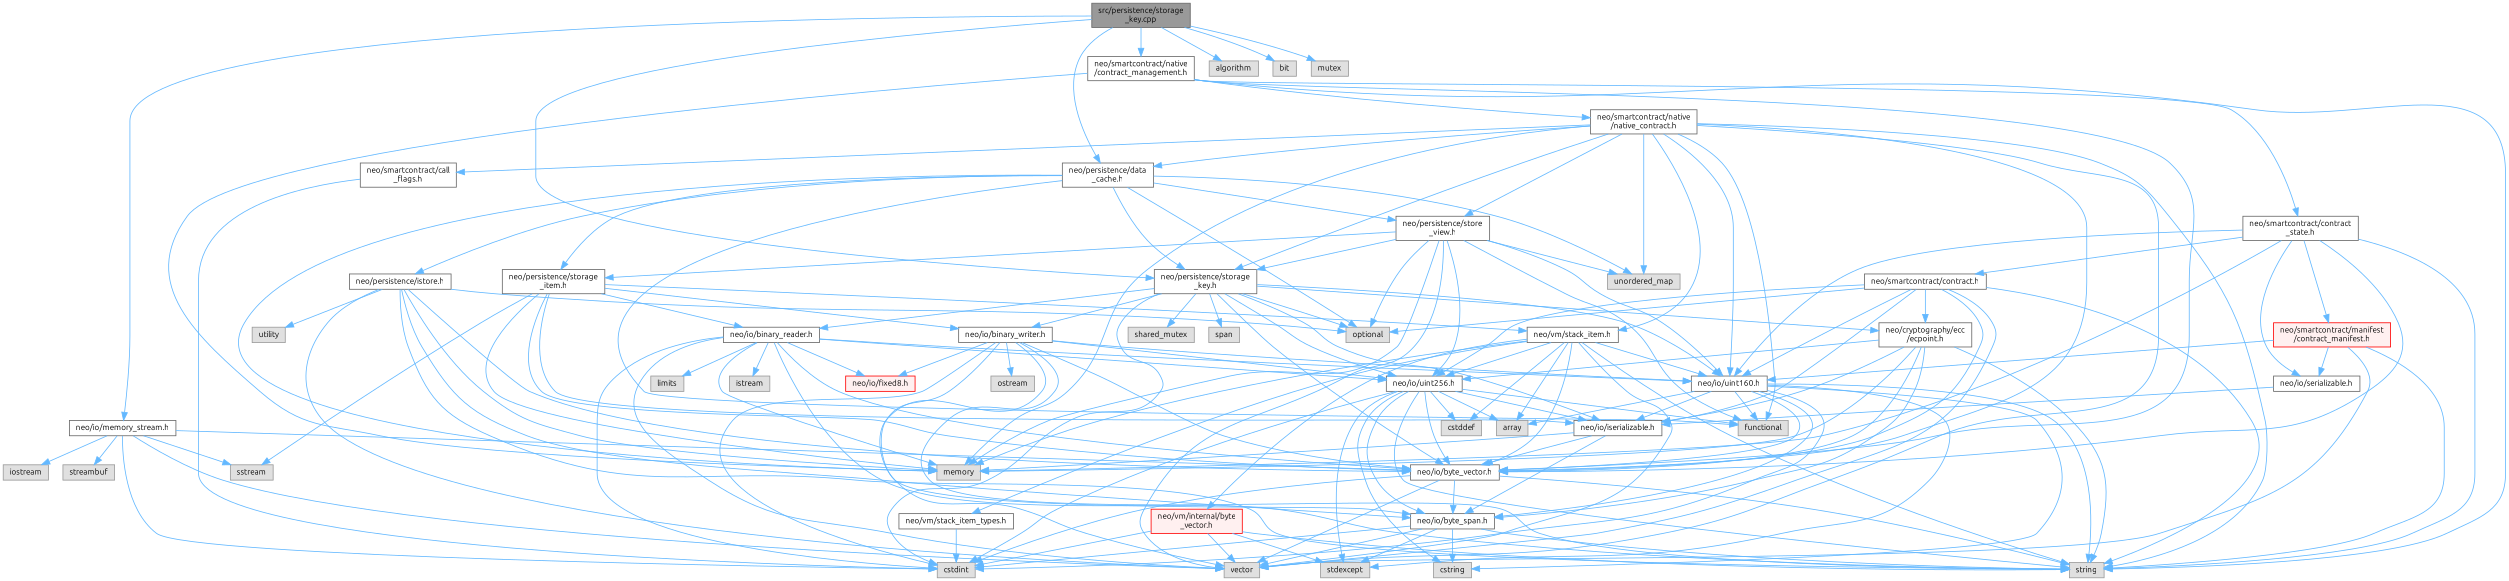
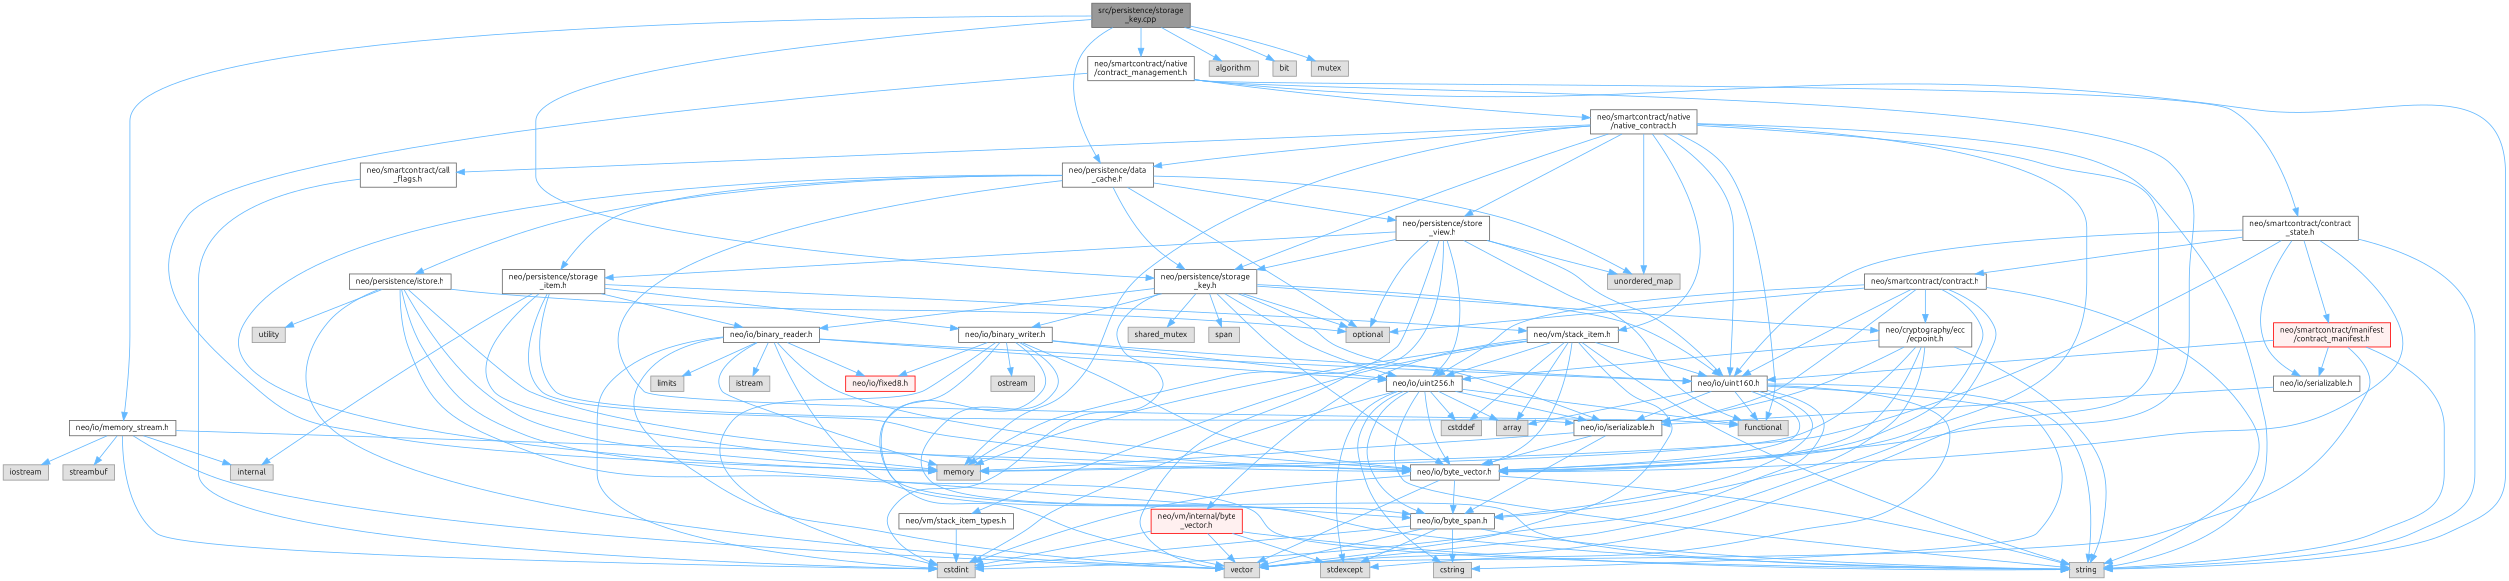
(252, 472) -> (252, 472)
